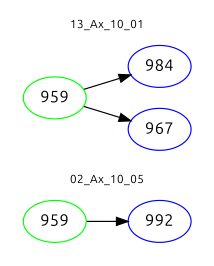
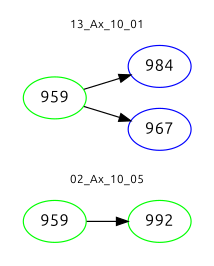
(160, 221) -> (160, 221)
